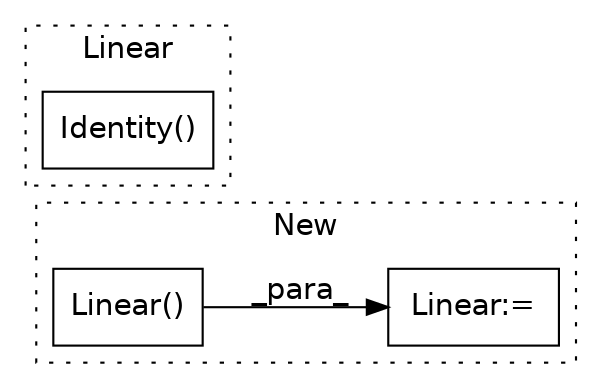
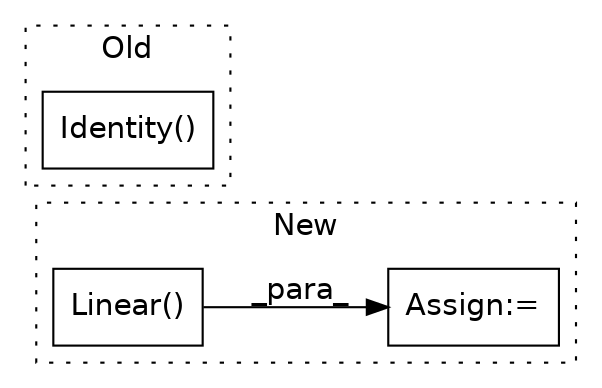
(128, 50) -> (128, 50)
(474, 307) -> (474, 307)
